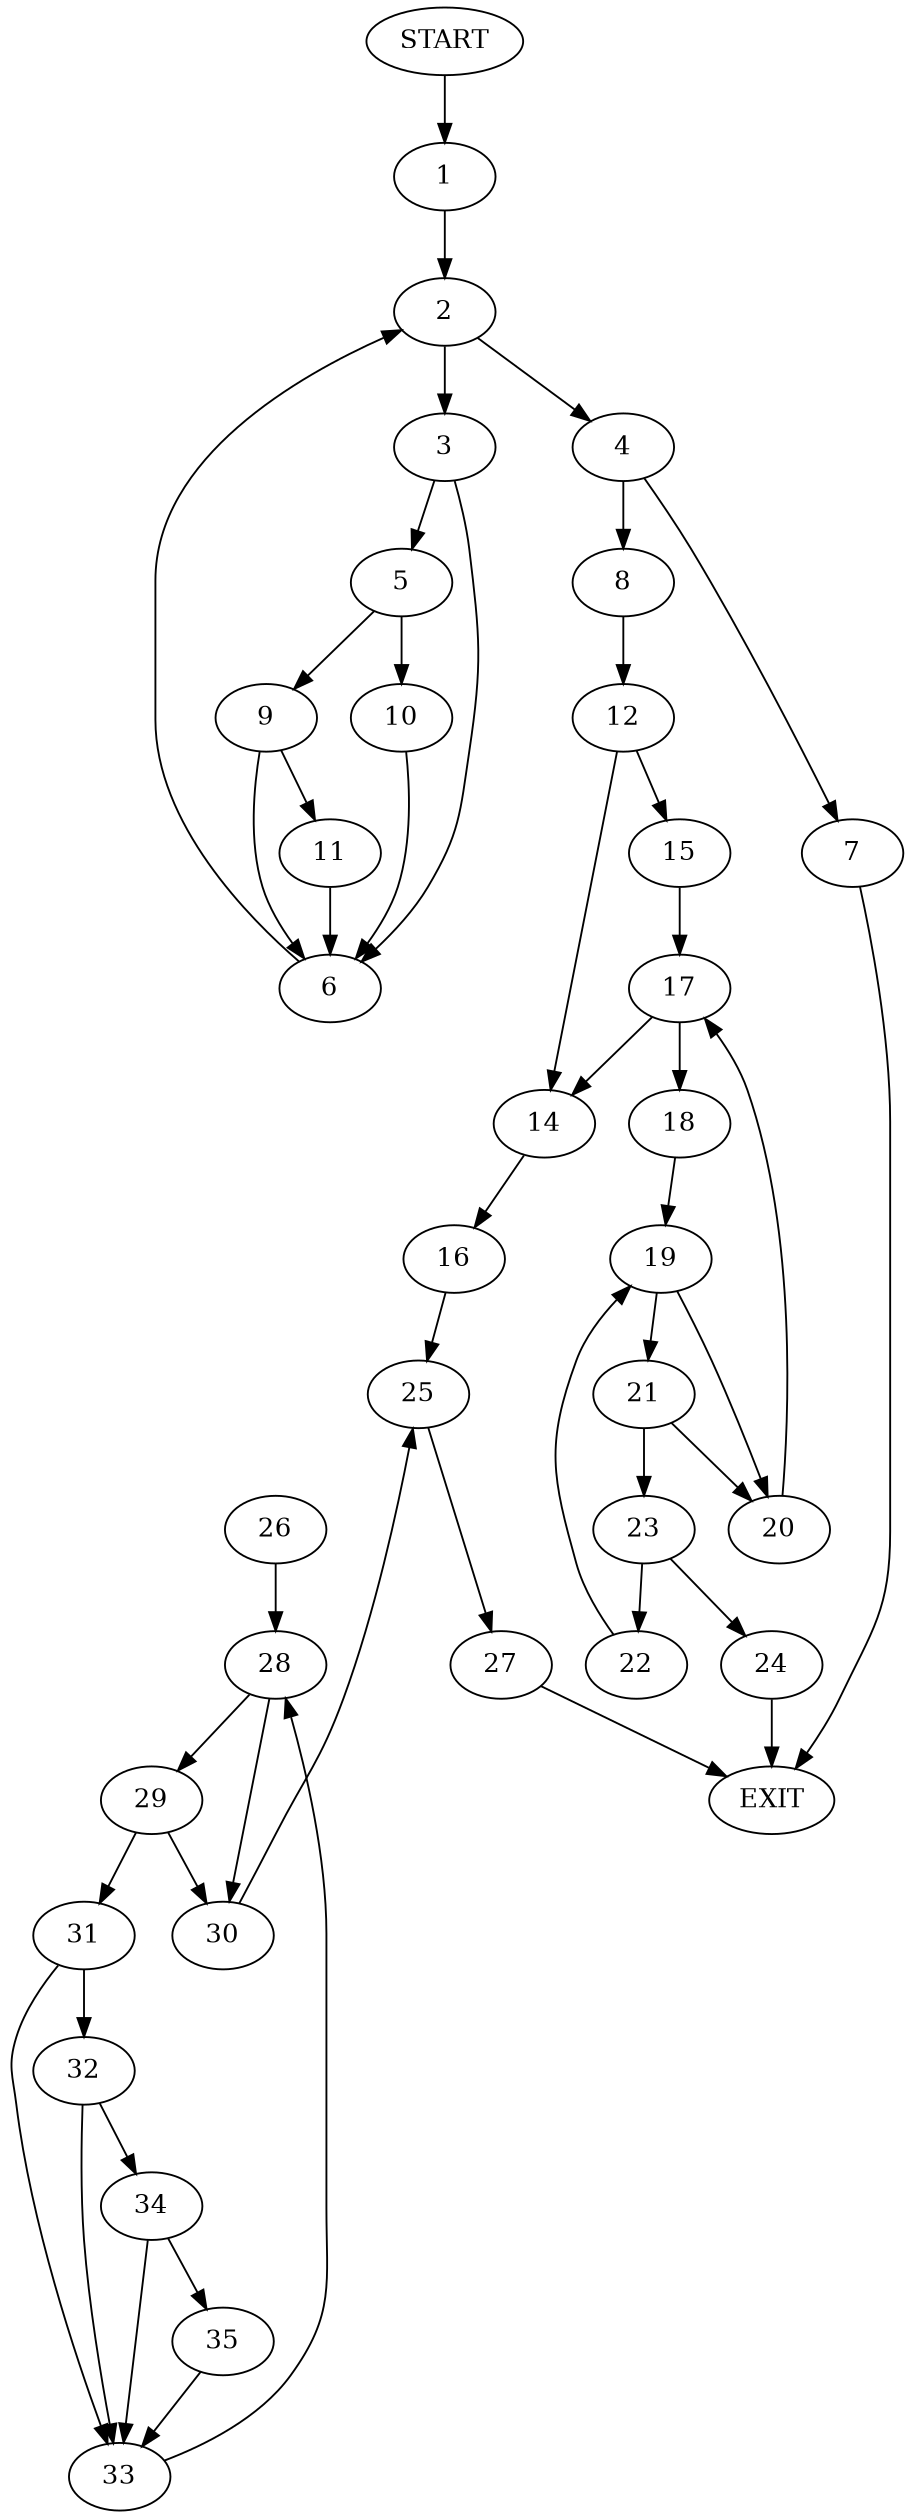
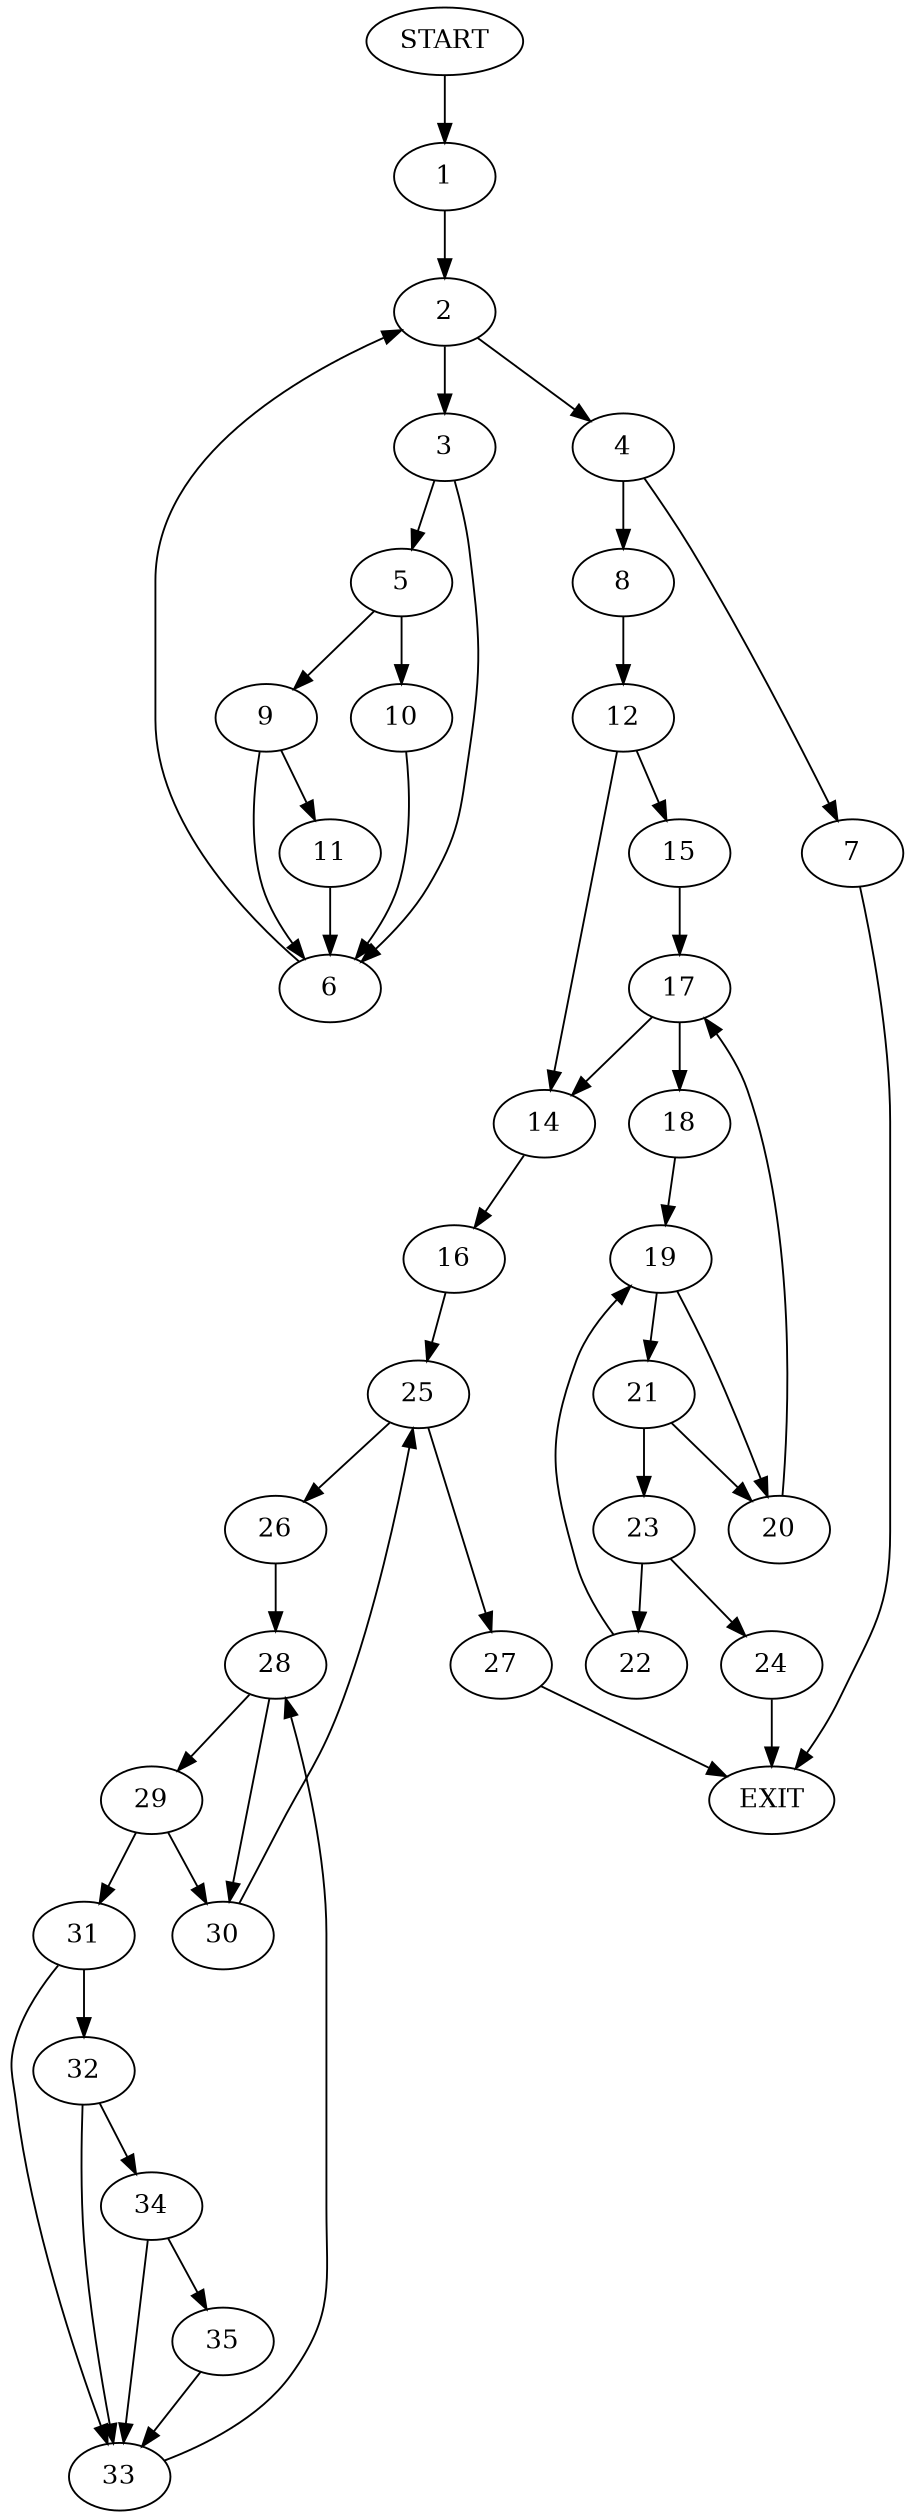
none -> (354, 1455)
